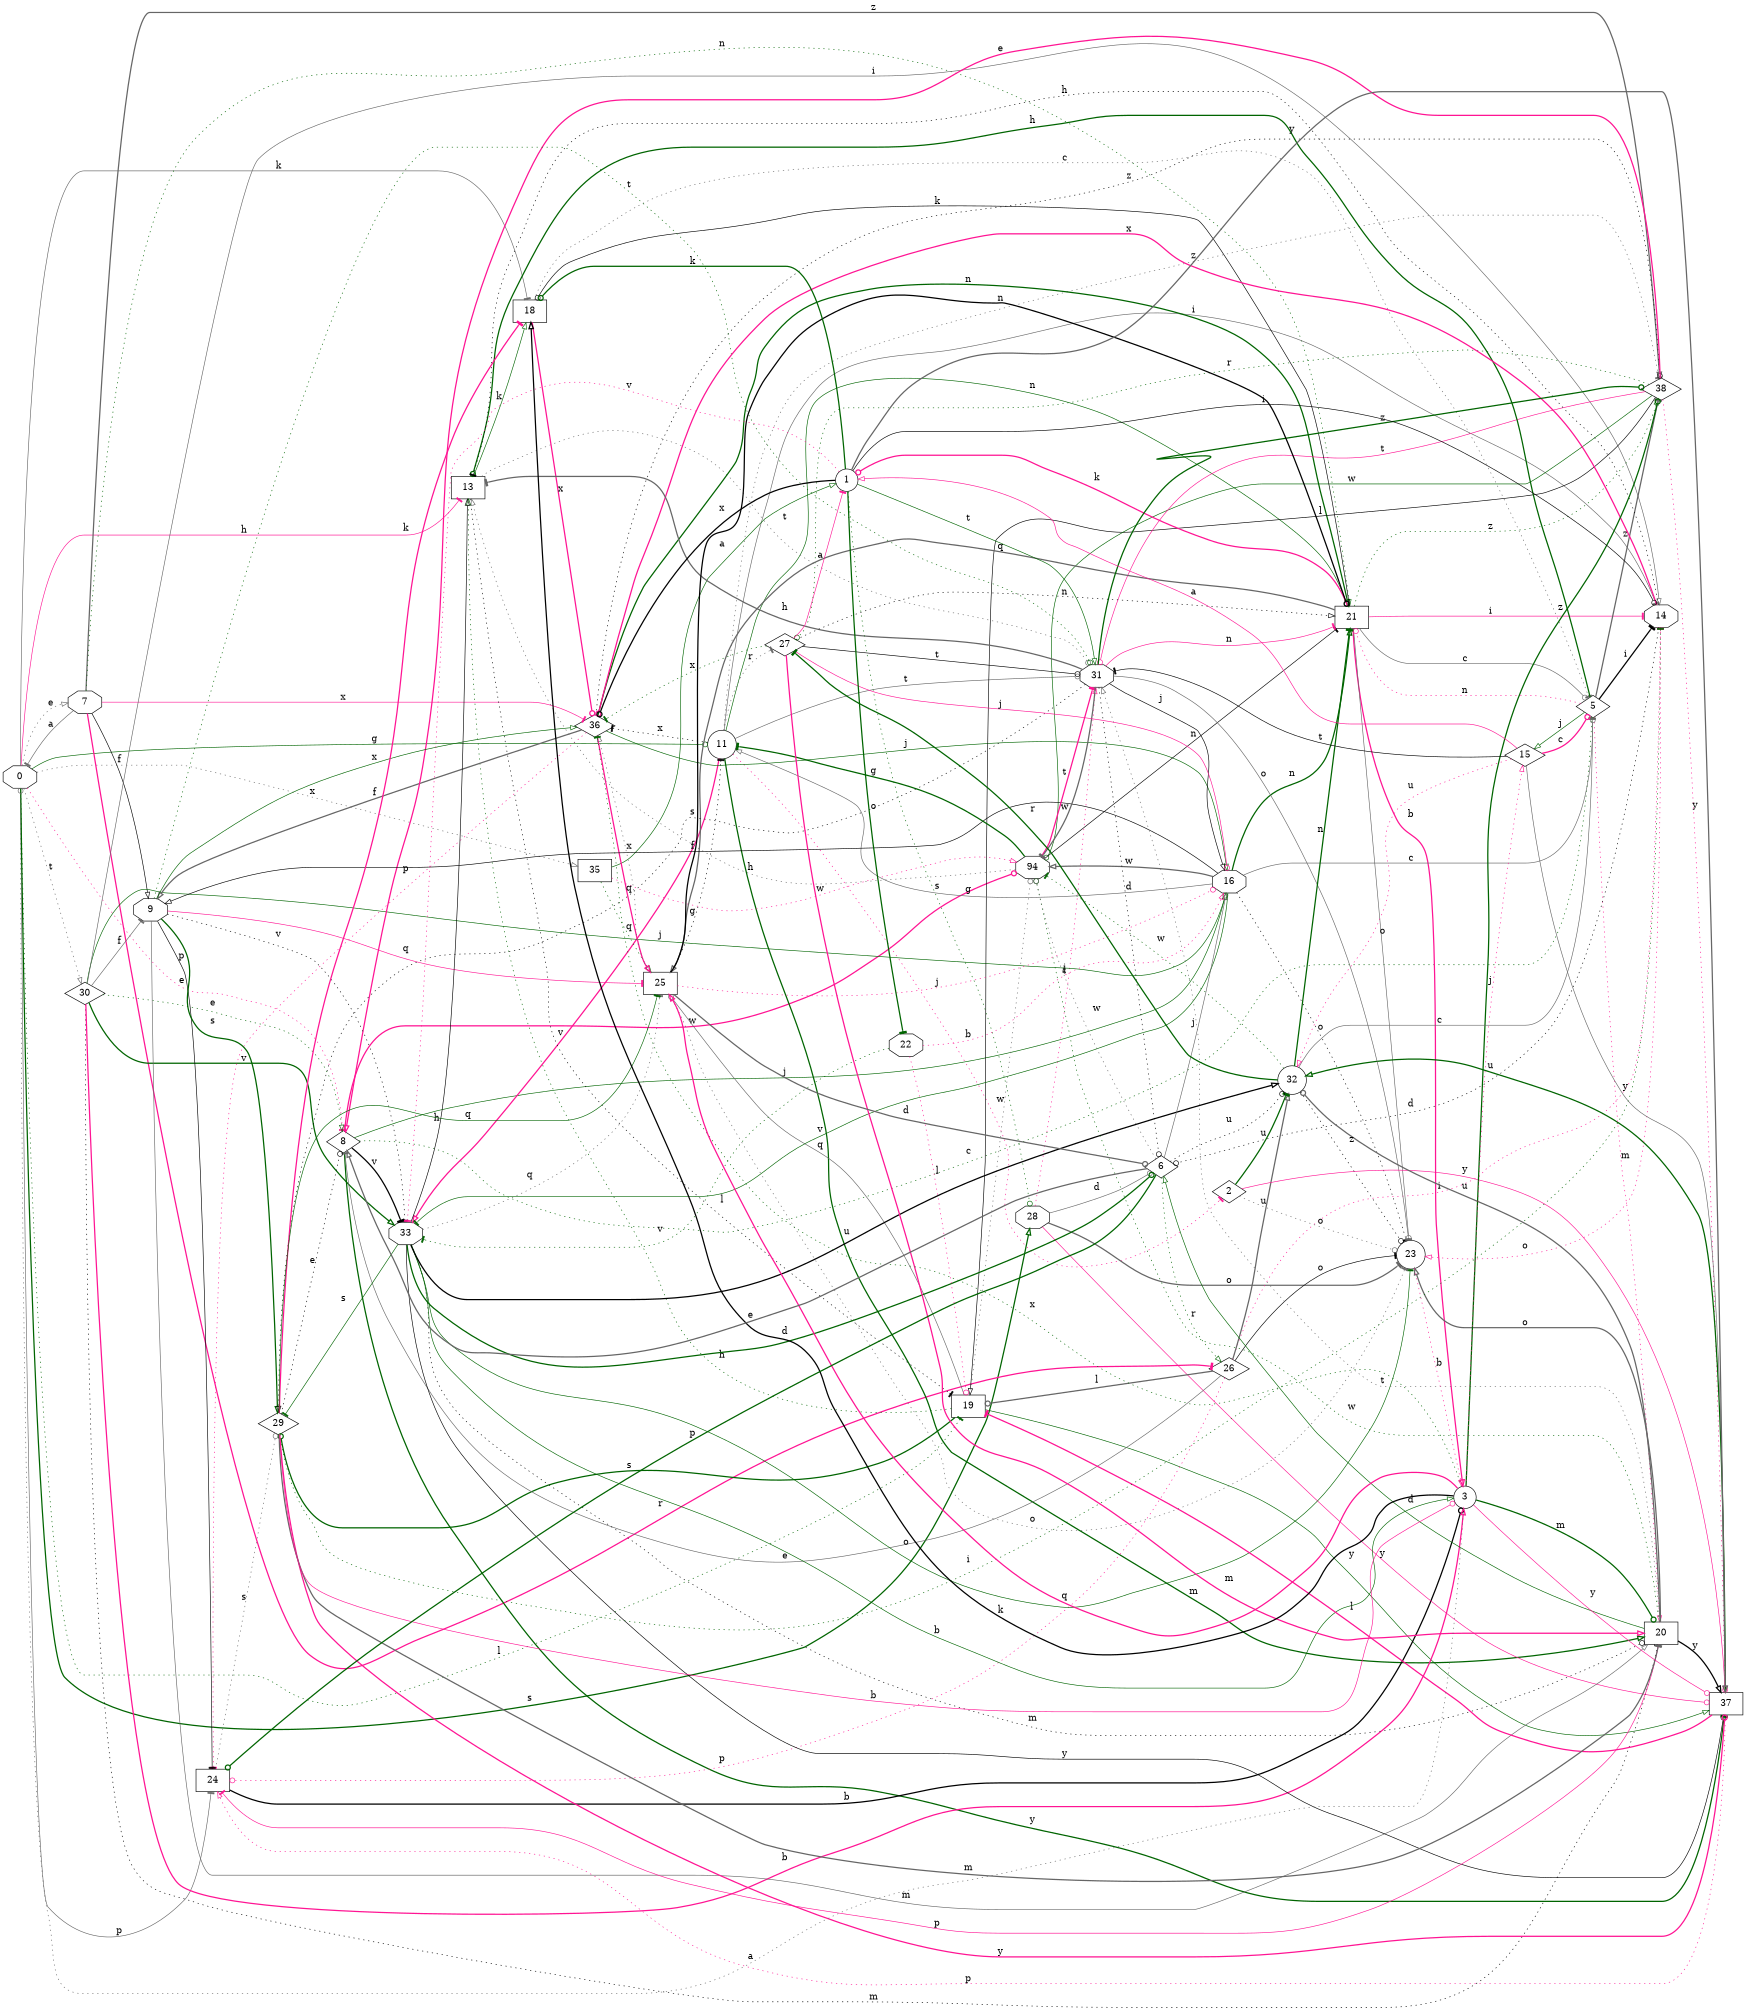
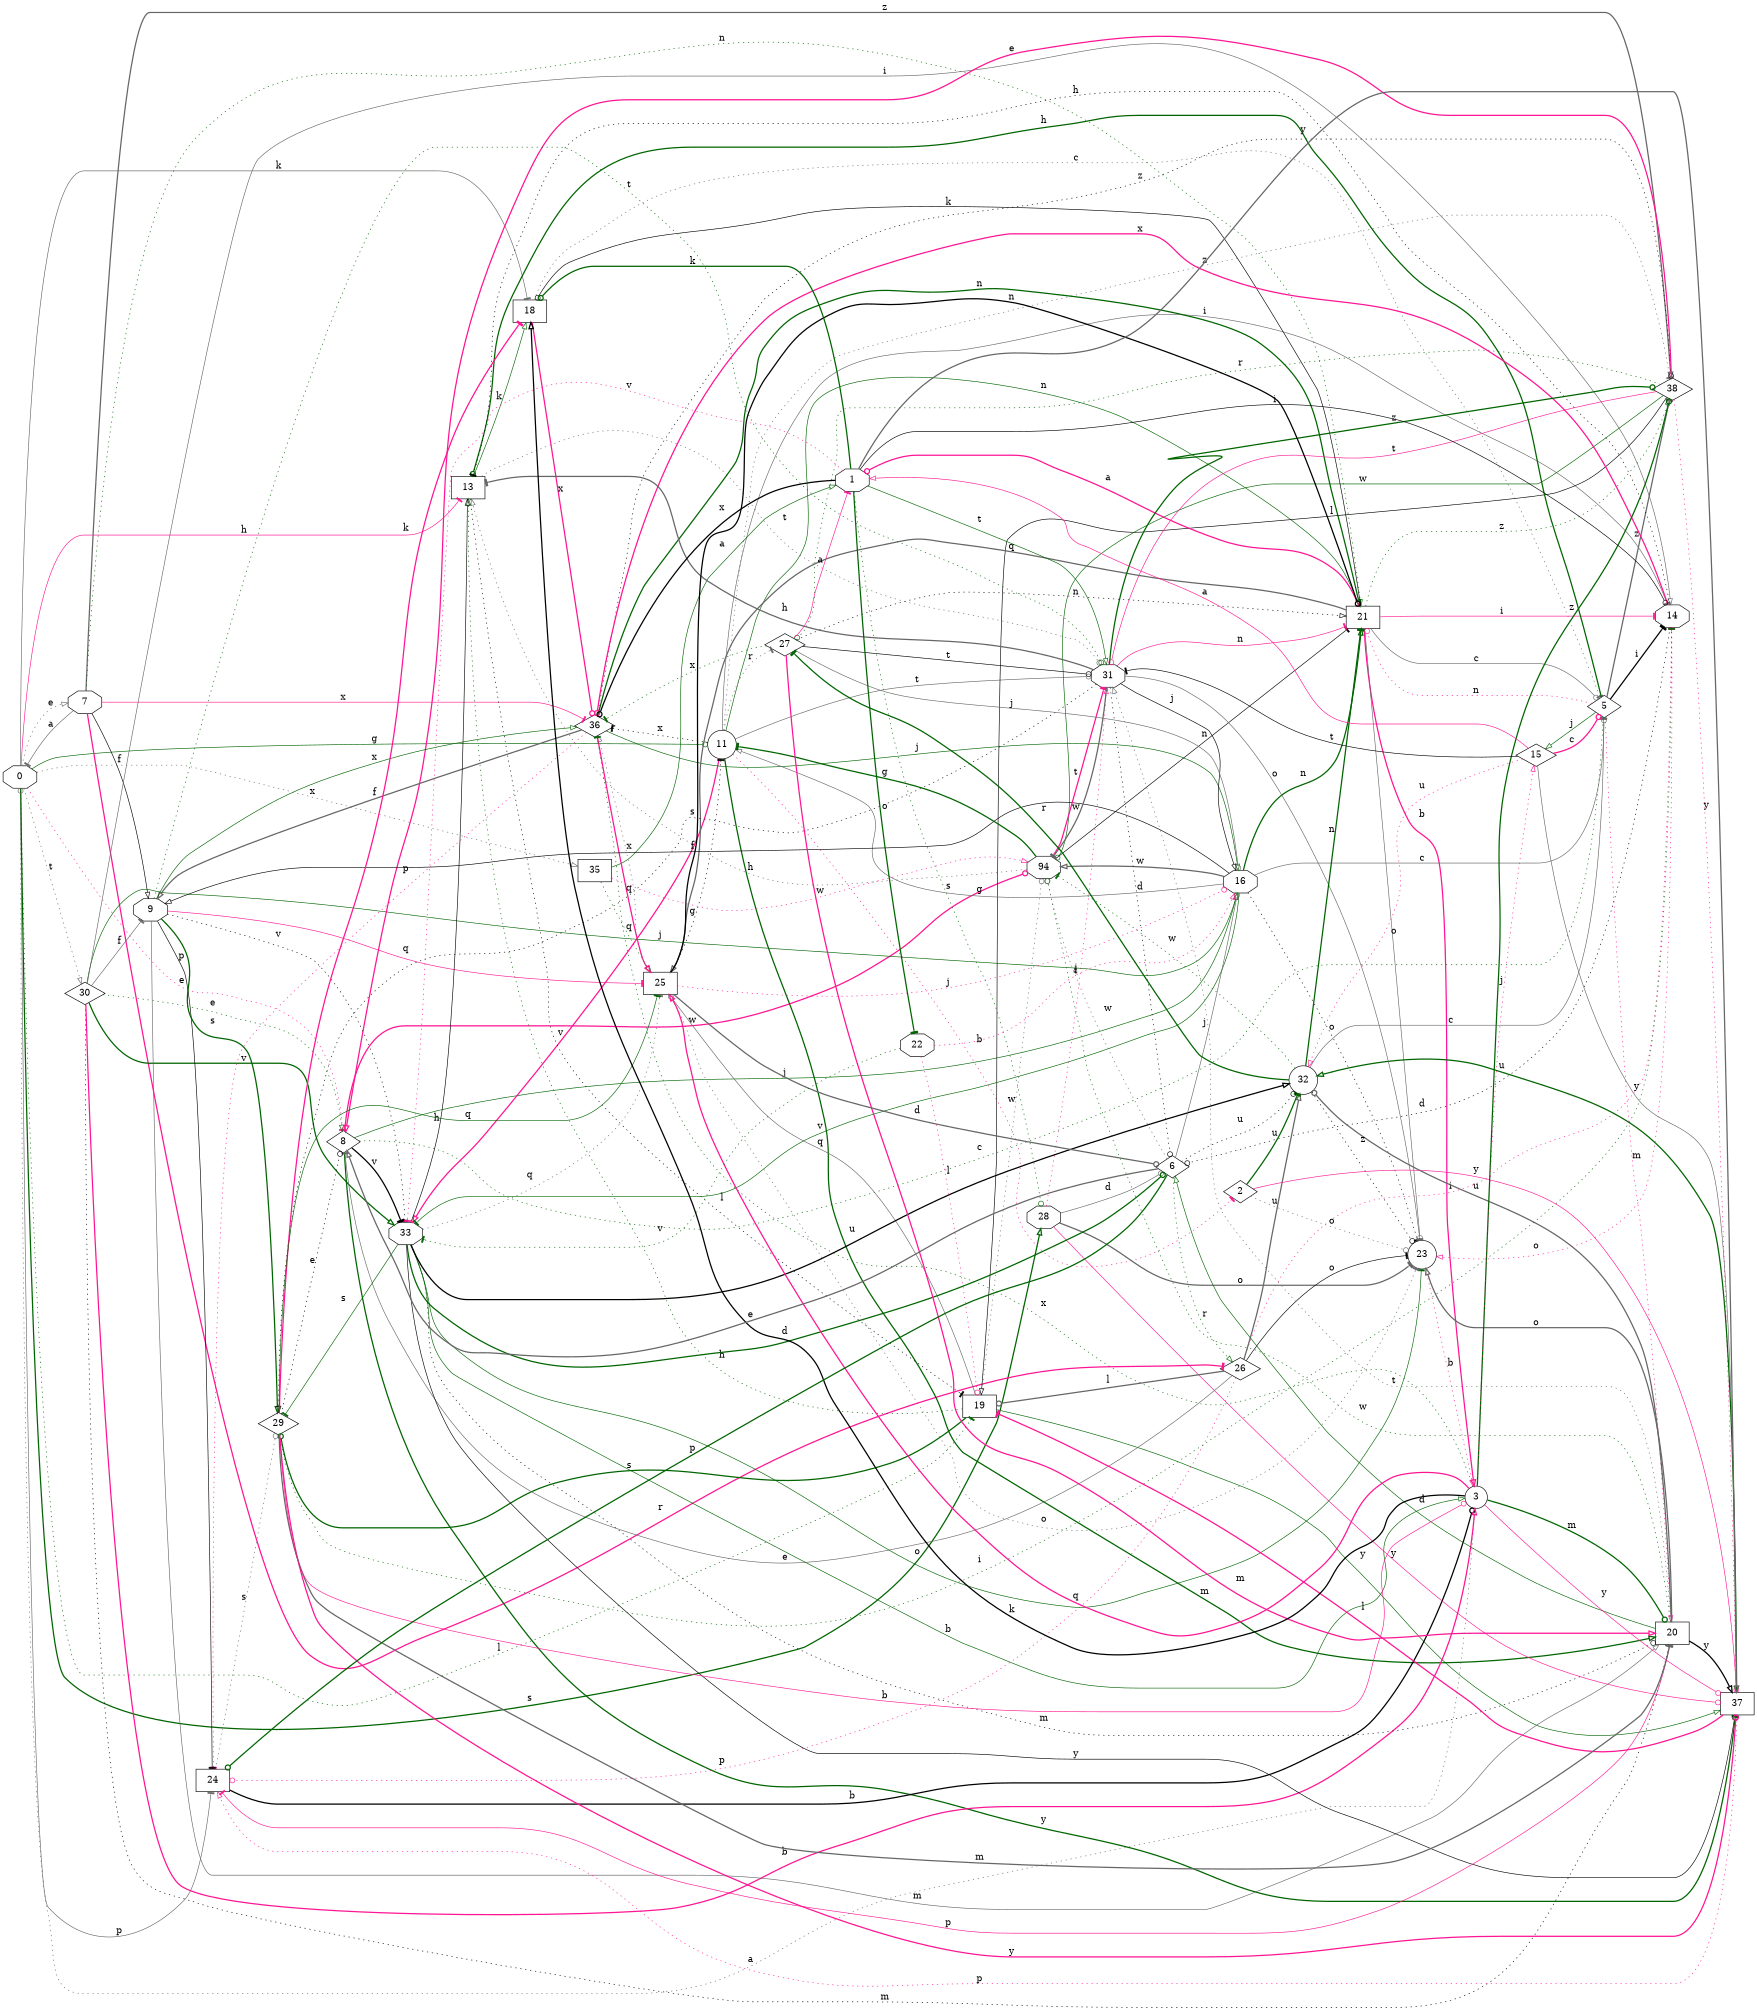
(1097, 478) -> (1108, 478)
(847, 480) -> (852, 480)
(1038, 712) -> (1045, 711)
